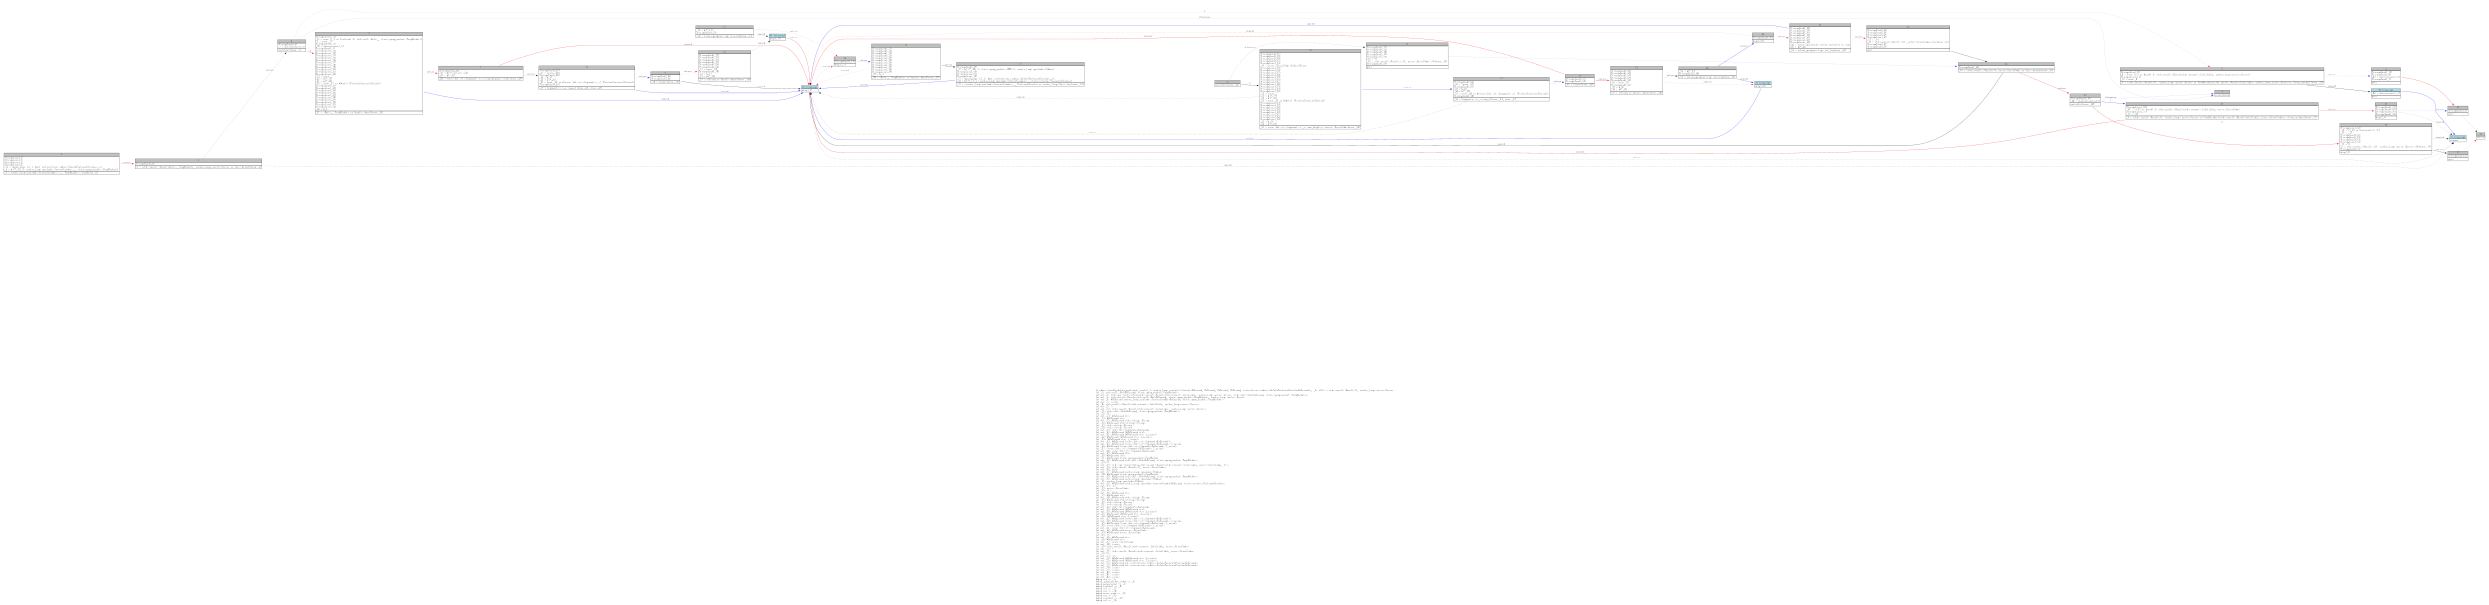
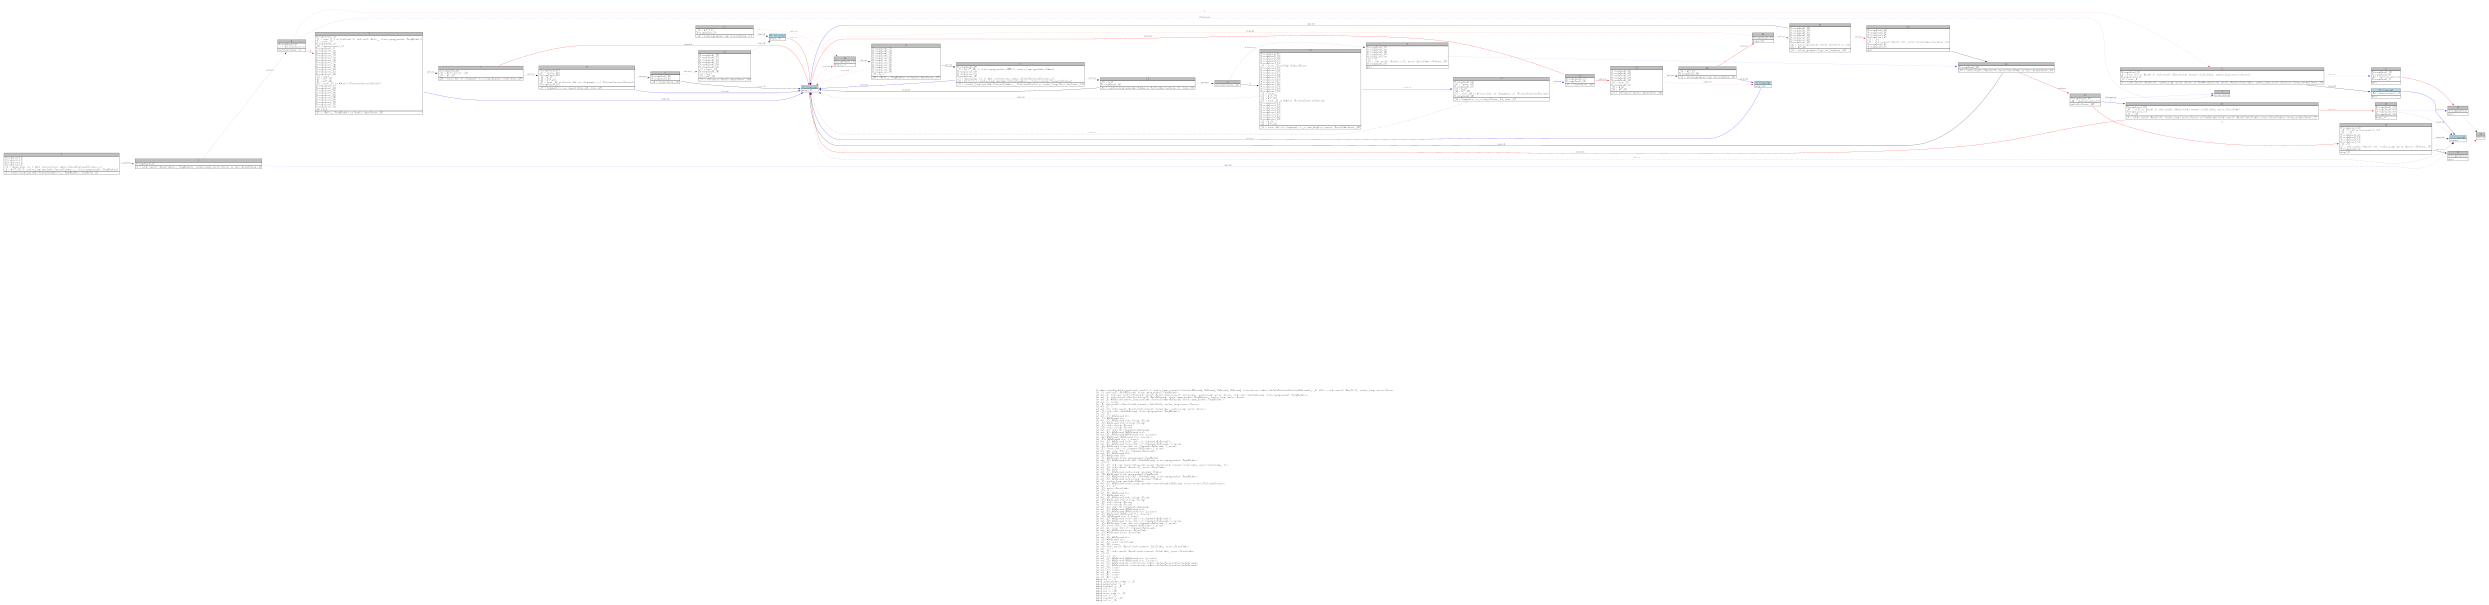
(1735, 55) -> (1735, 55)
(430, 73) -> (430, 73)
none -> (1148, 84)
